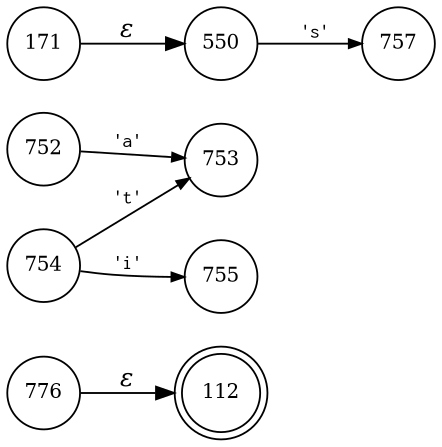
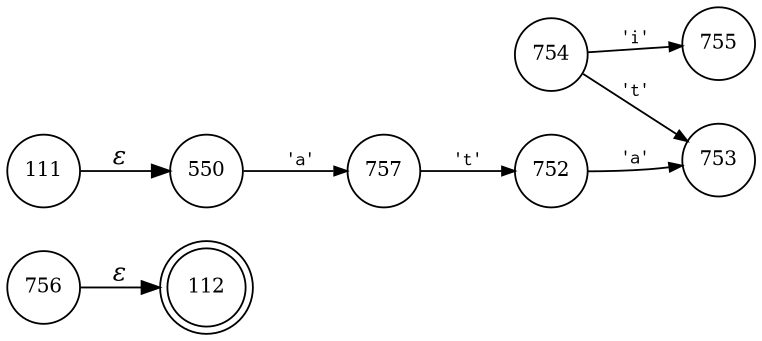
(315, 33) -> (300, 160)
(44, 44) -> (44, 171)
none -> (461, 171)
(44, 393) -> (44, 287)
